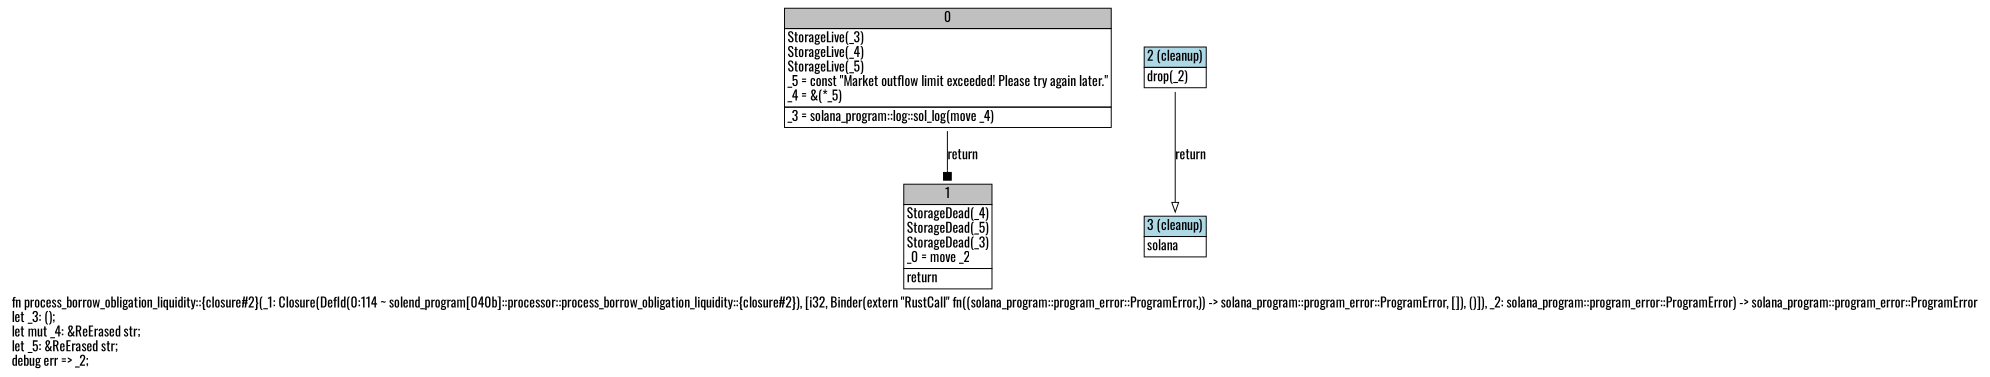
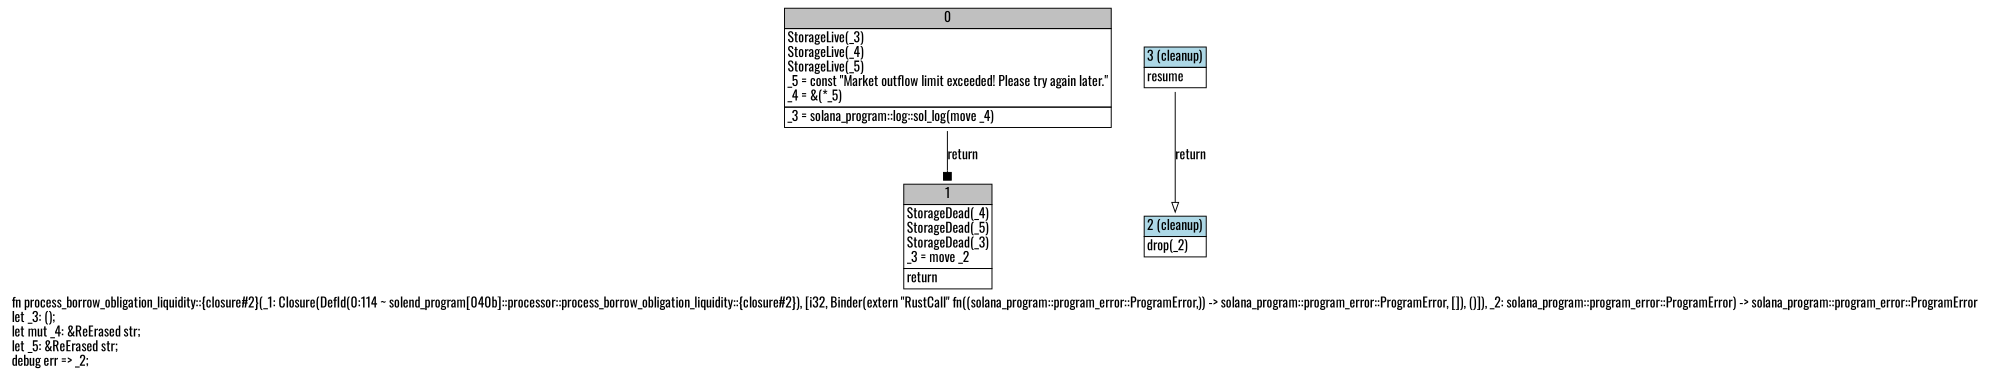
(1175, 147) -> (1175, 147)
(1163, 246) -> (1166, 77)
(939, 258) -> (938, 258)
